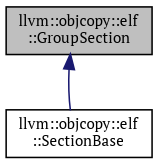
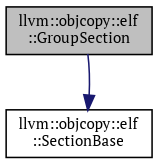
(69, 90) -> (89, 75)
